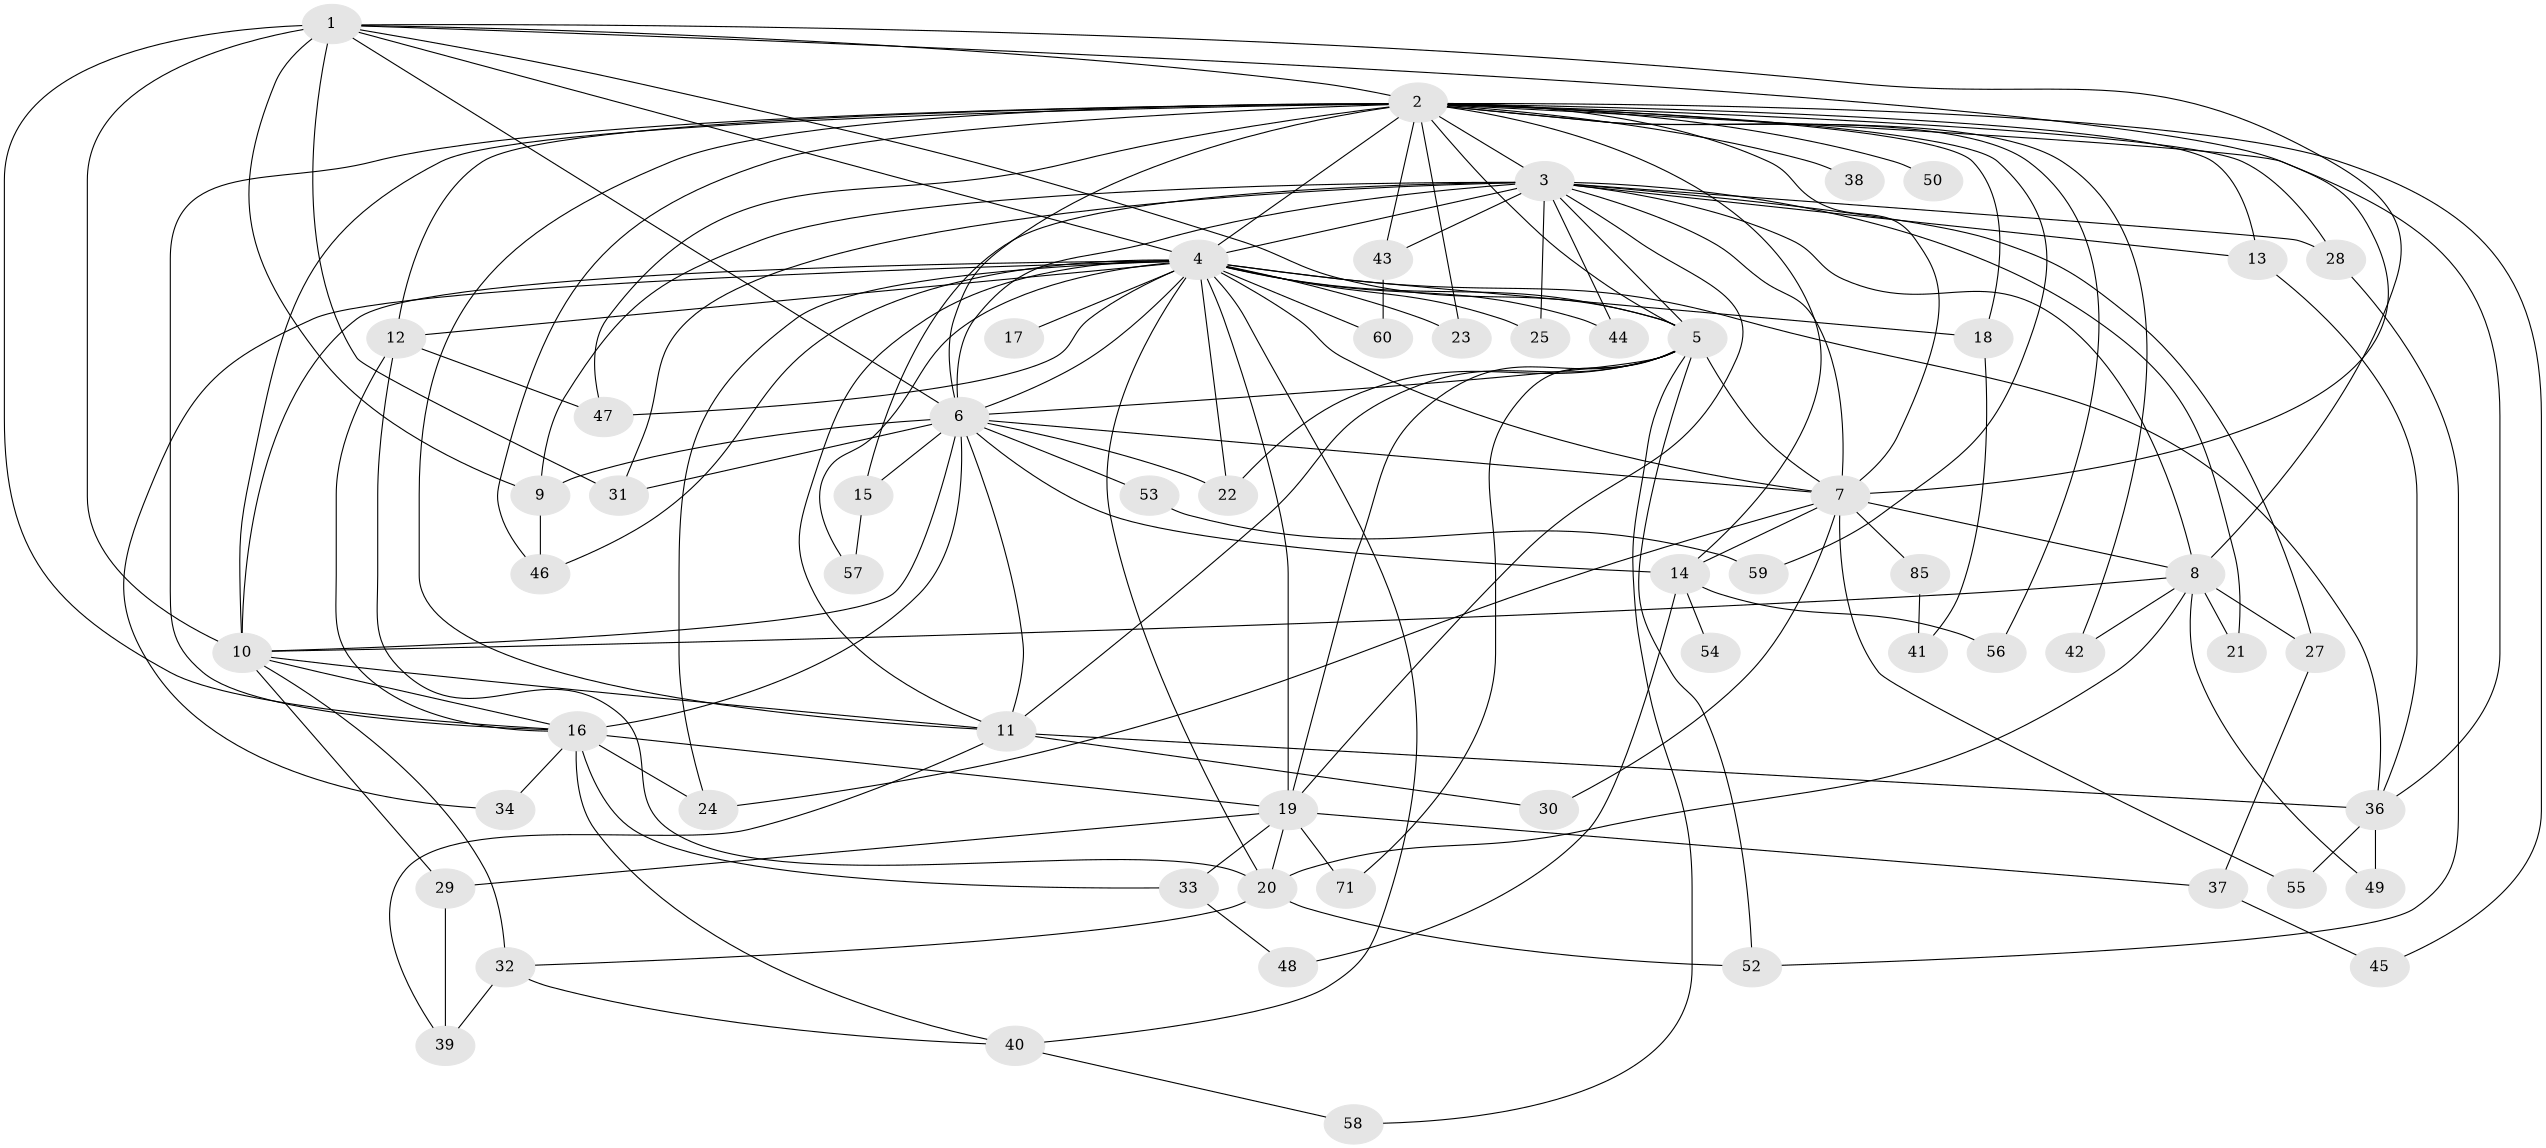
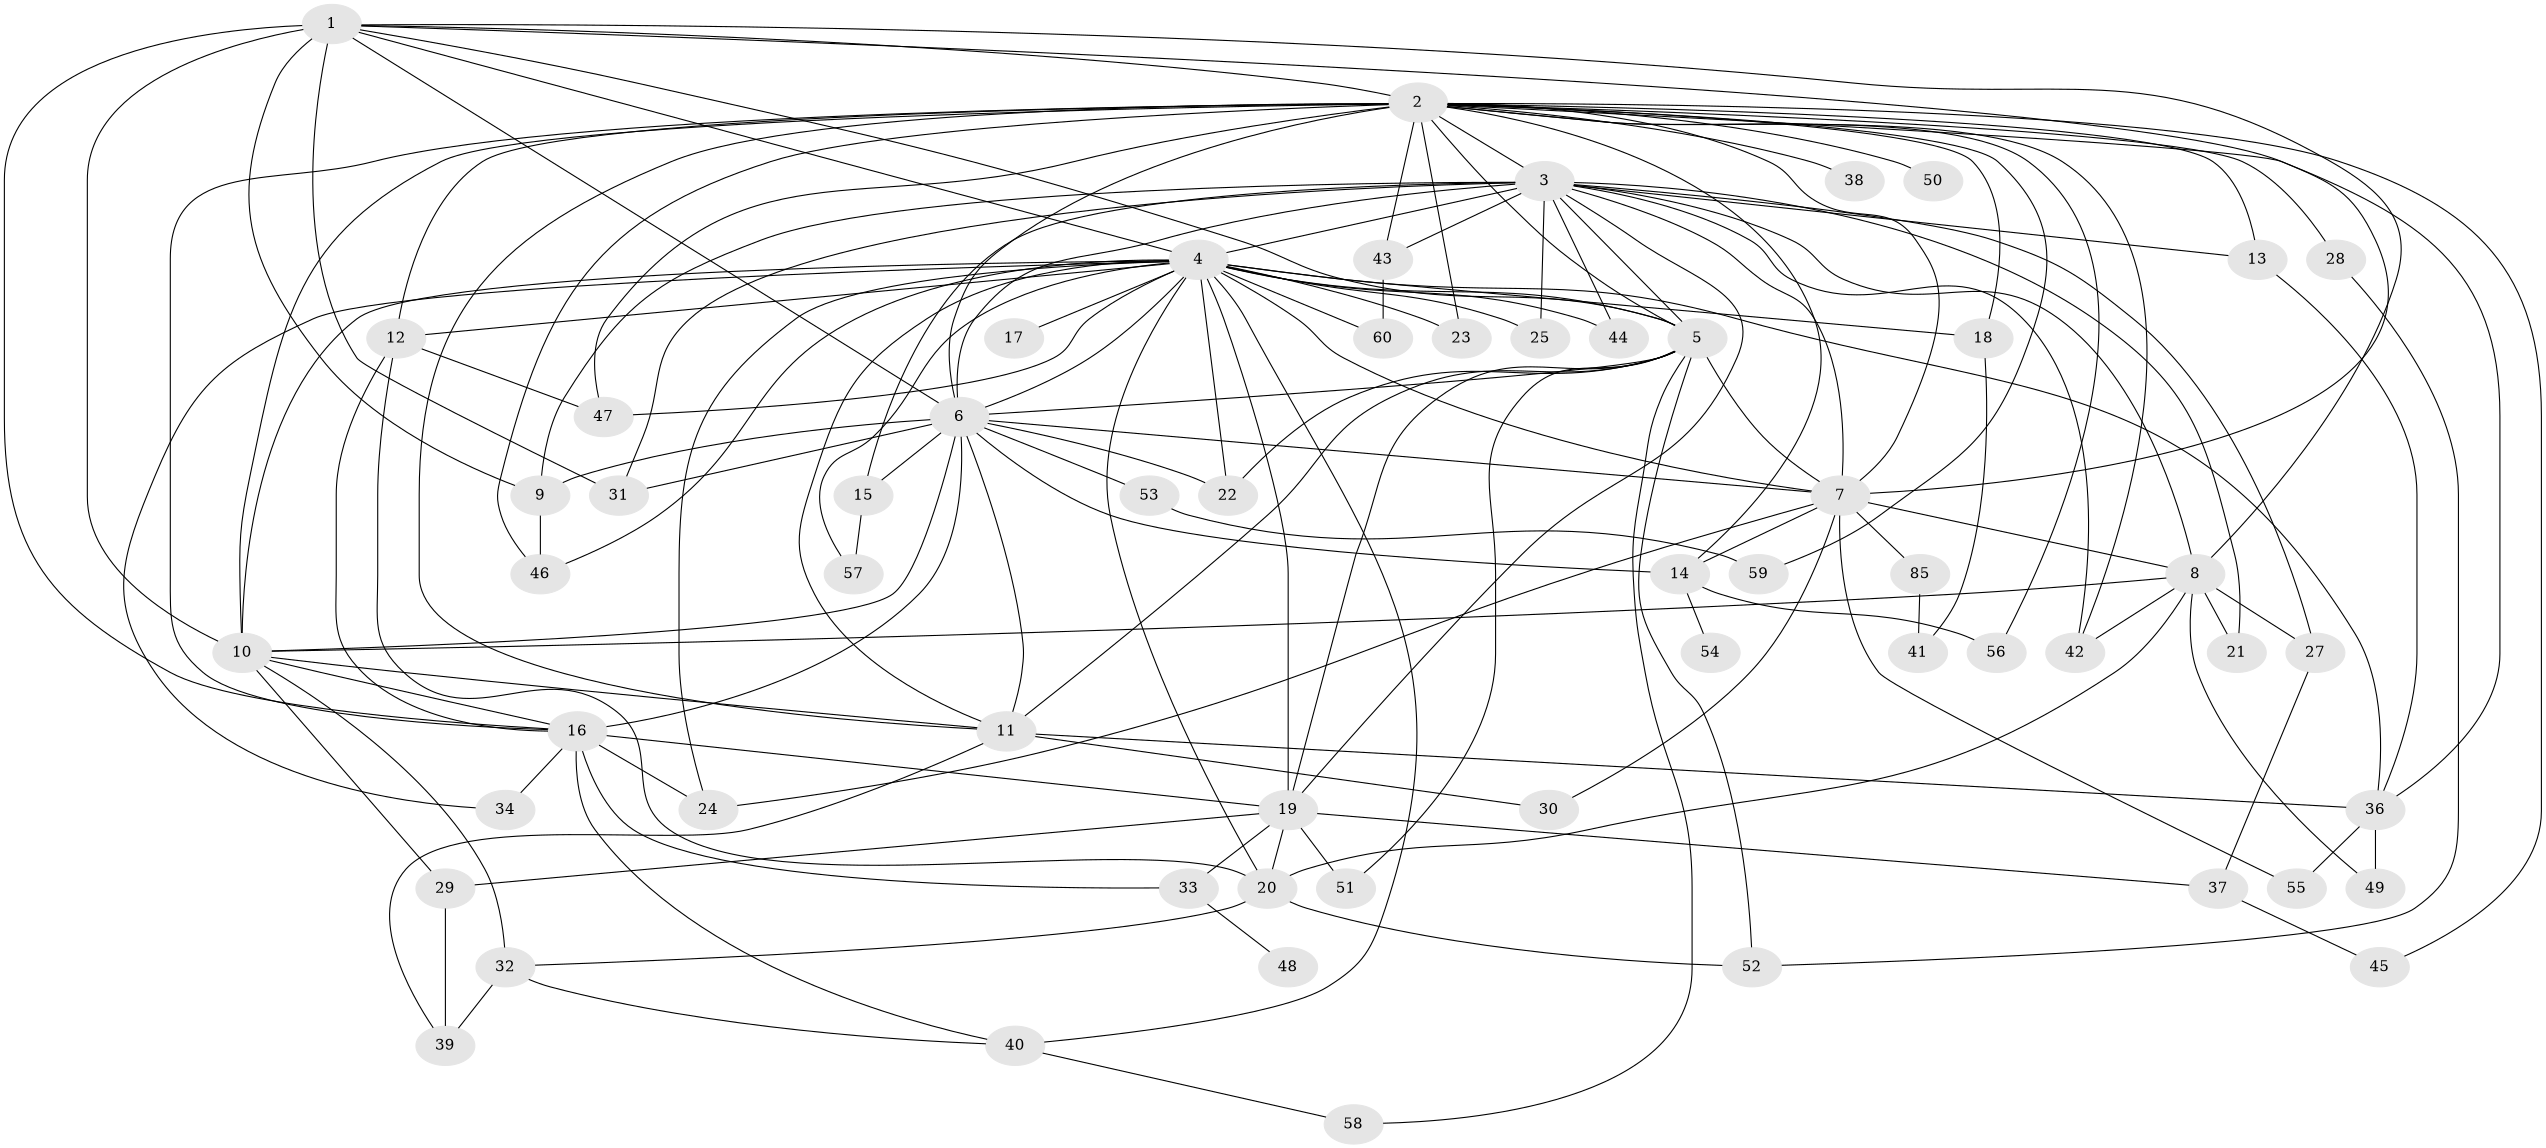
(1313, 178) -> none
(1945, 212) -> (2010, 308)
(1569, 848) -> none
(1346, 889) -> (1346, 889)
